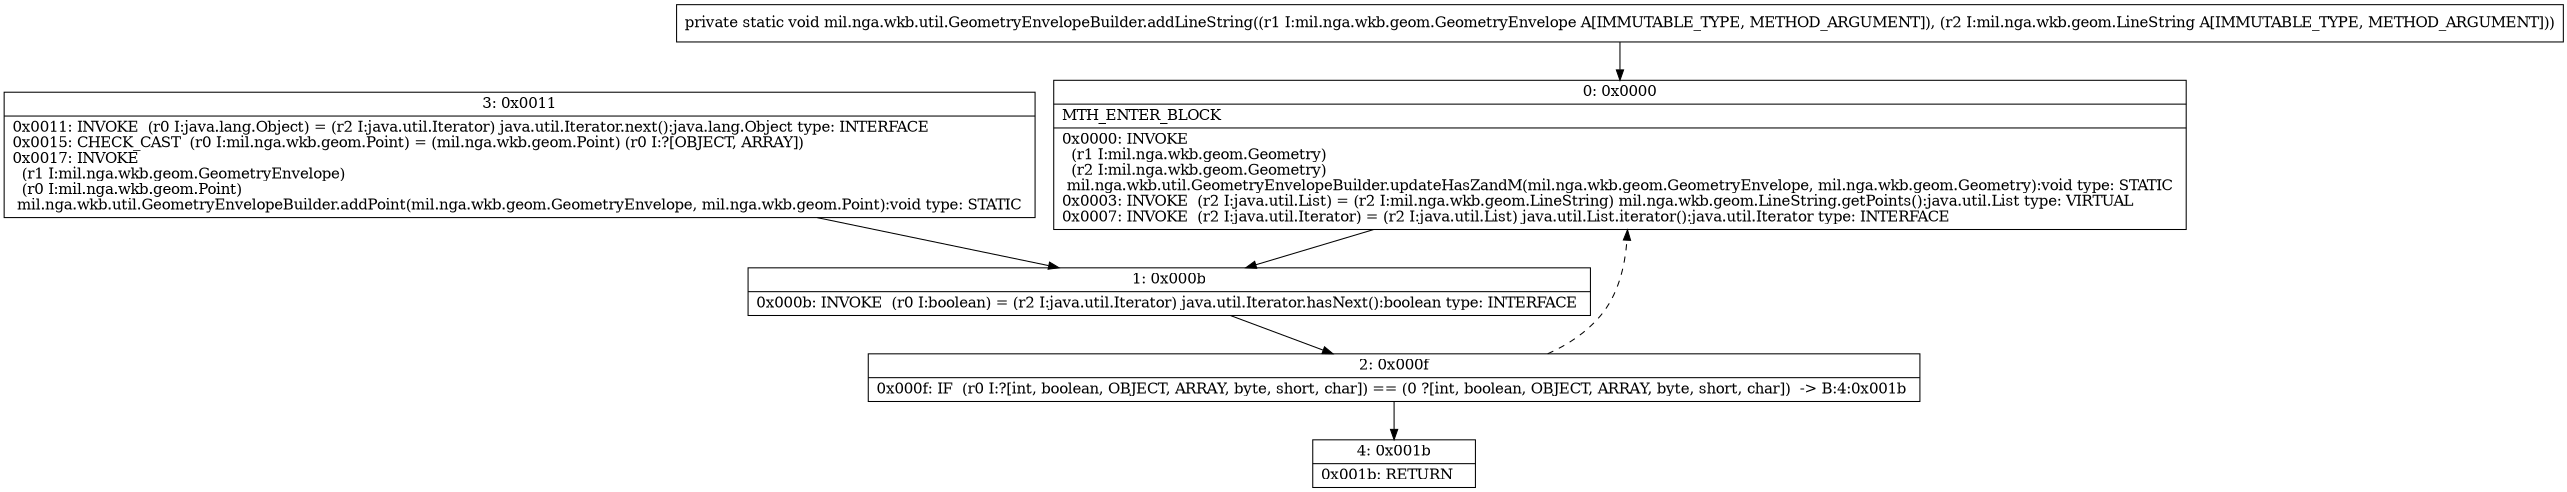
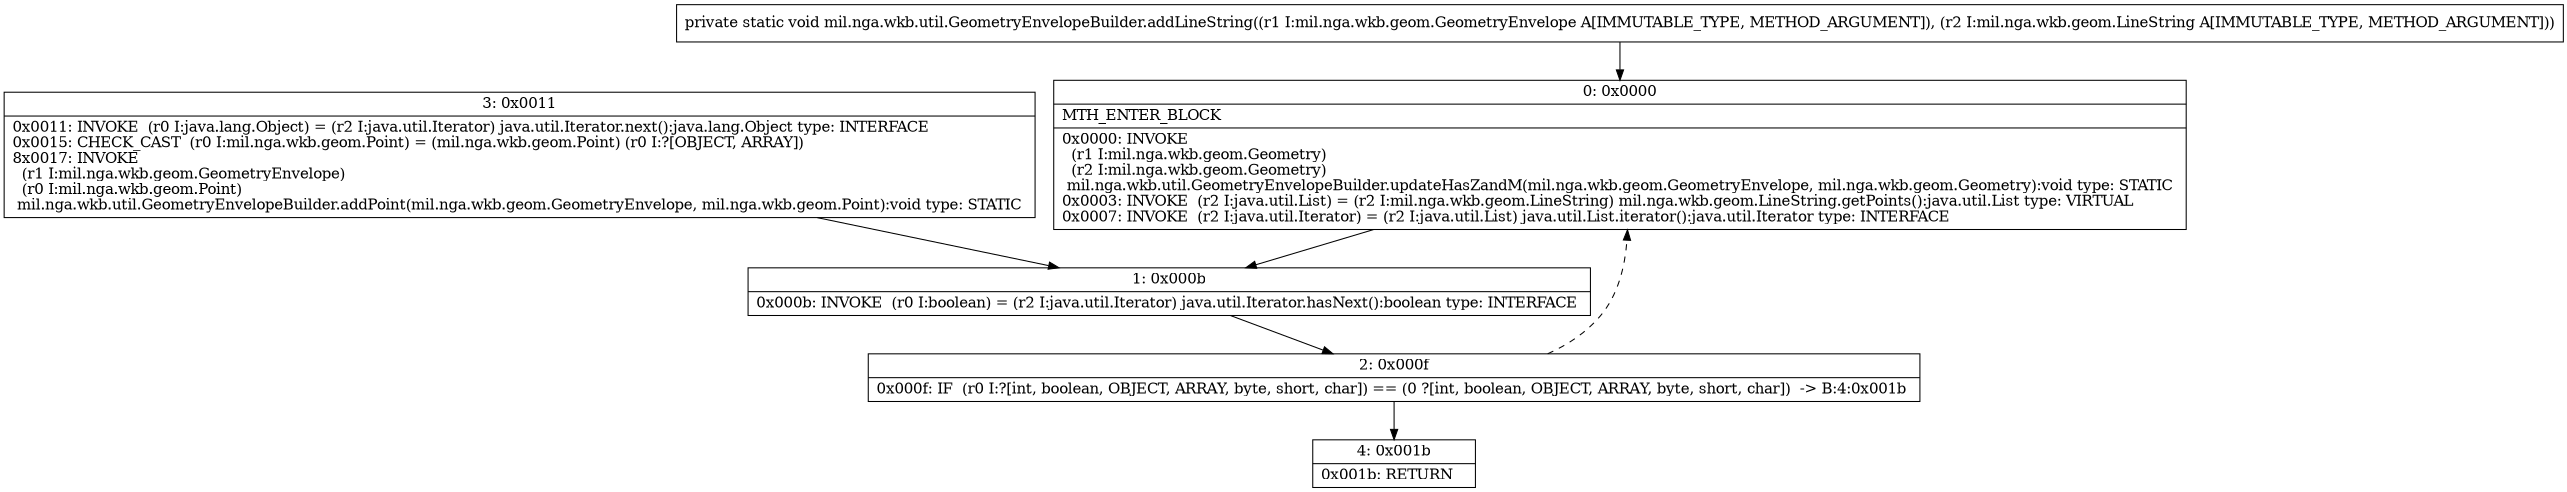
(80, 159) -> (80, 159)
